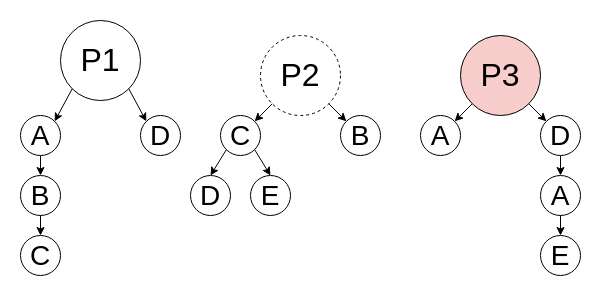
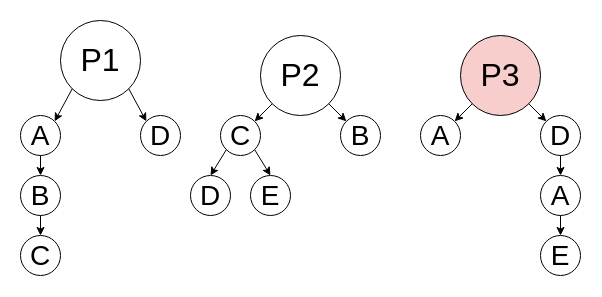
(301, 76) -> (301, 76)
